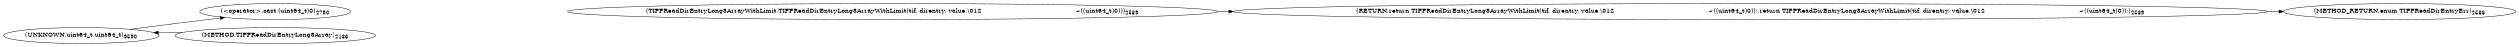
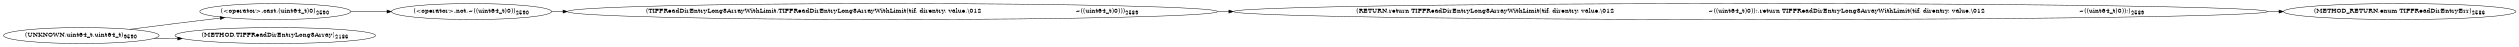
(323, 11) -> (323, 11)
none -> (472, 12)
(170, 33) -> (166, 39)
